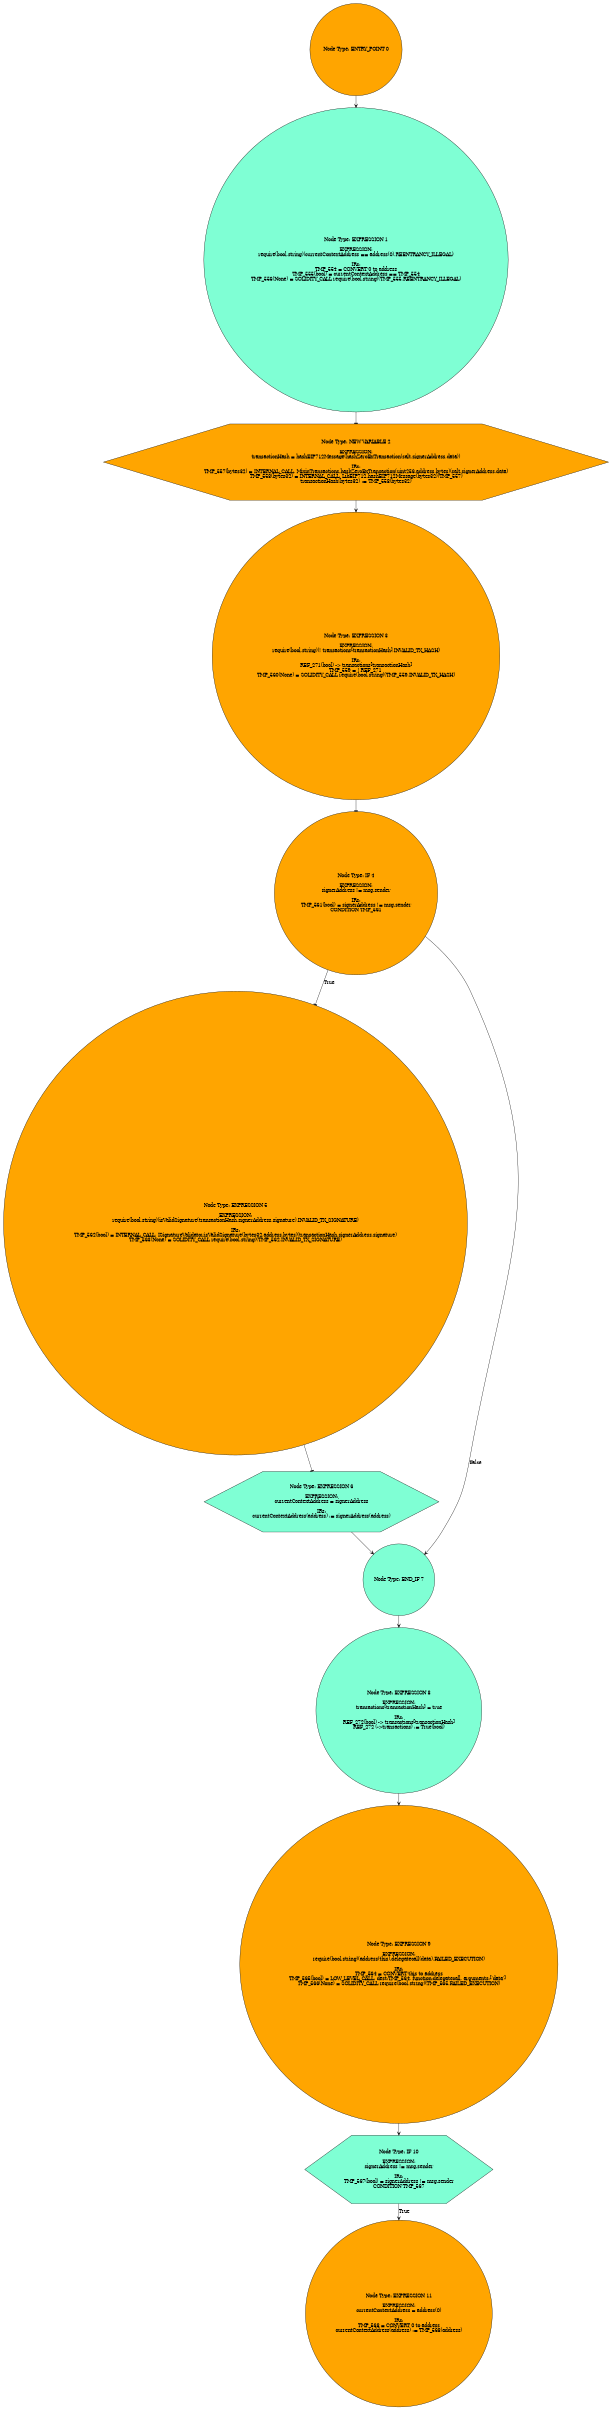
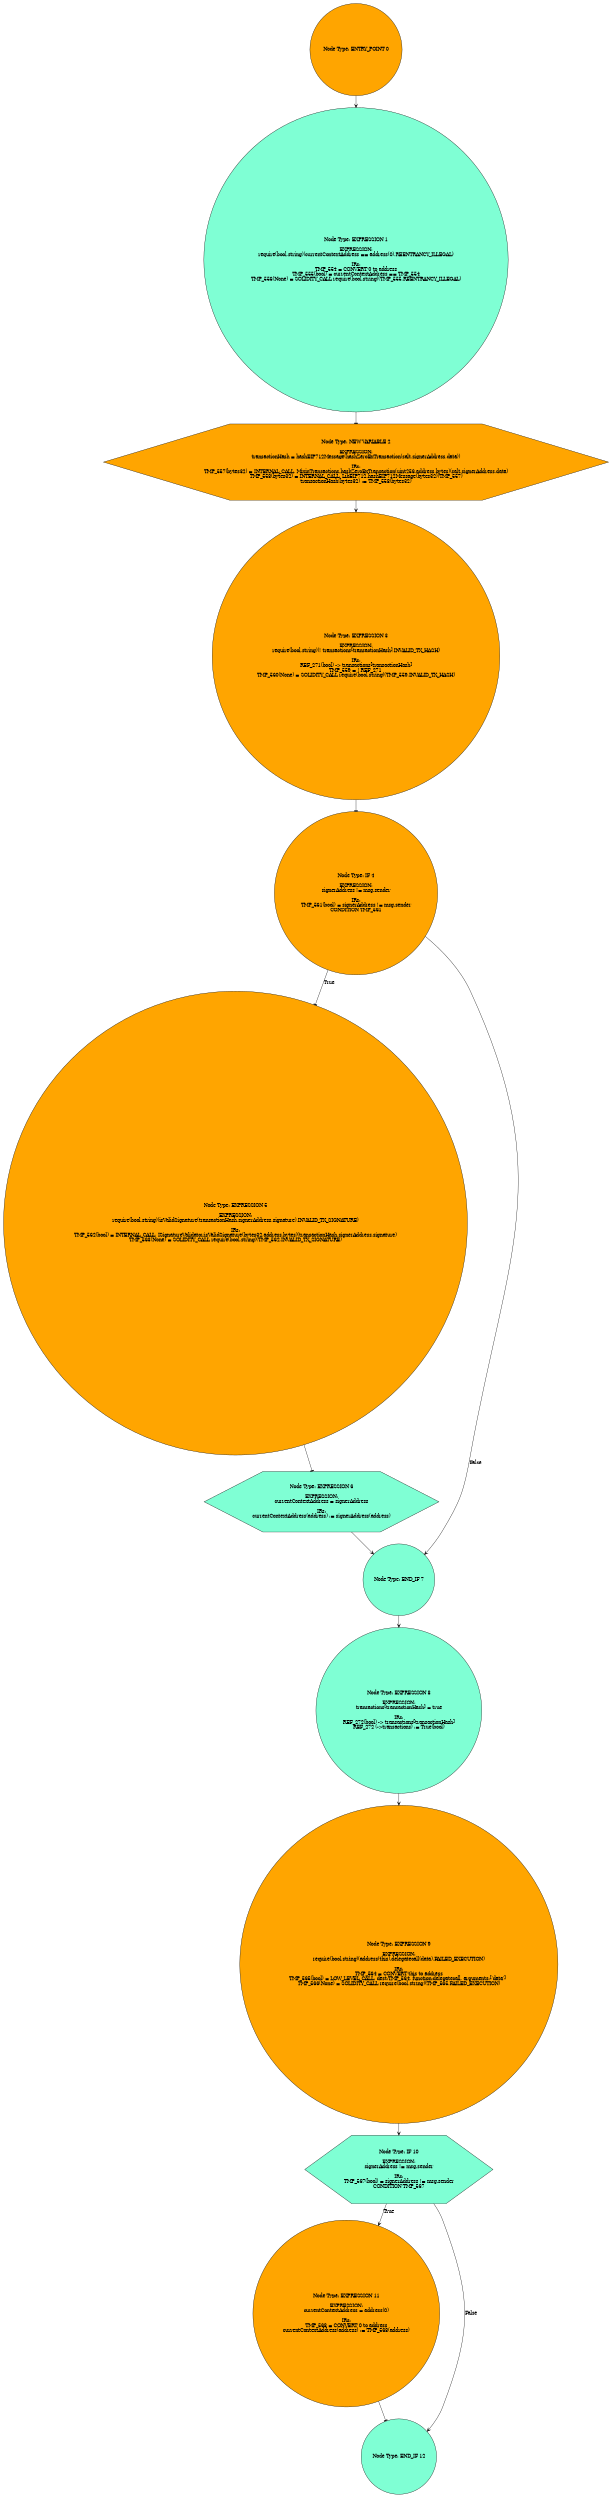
none -> (399, 2457)
